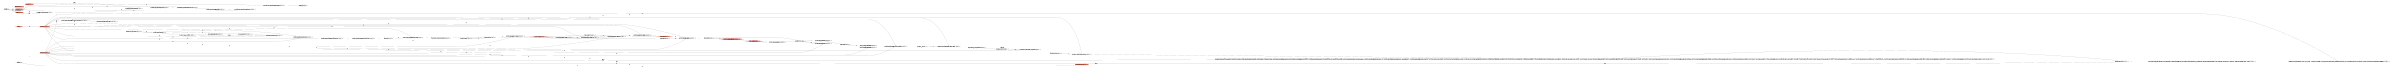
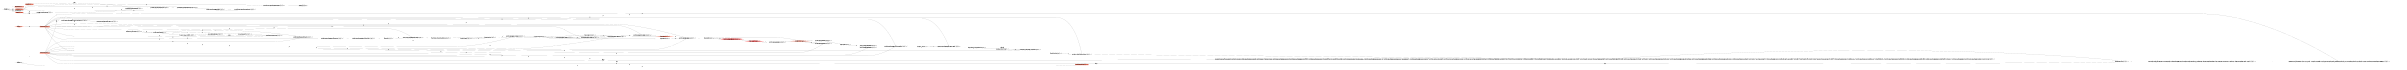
(540, 37) -> (540, 37)
(800, 41) -> (800, 41)
